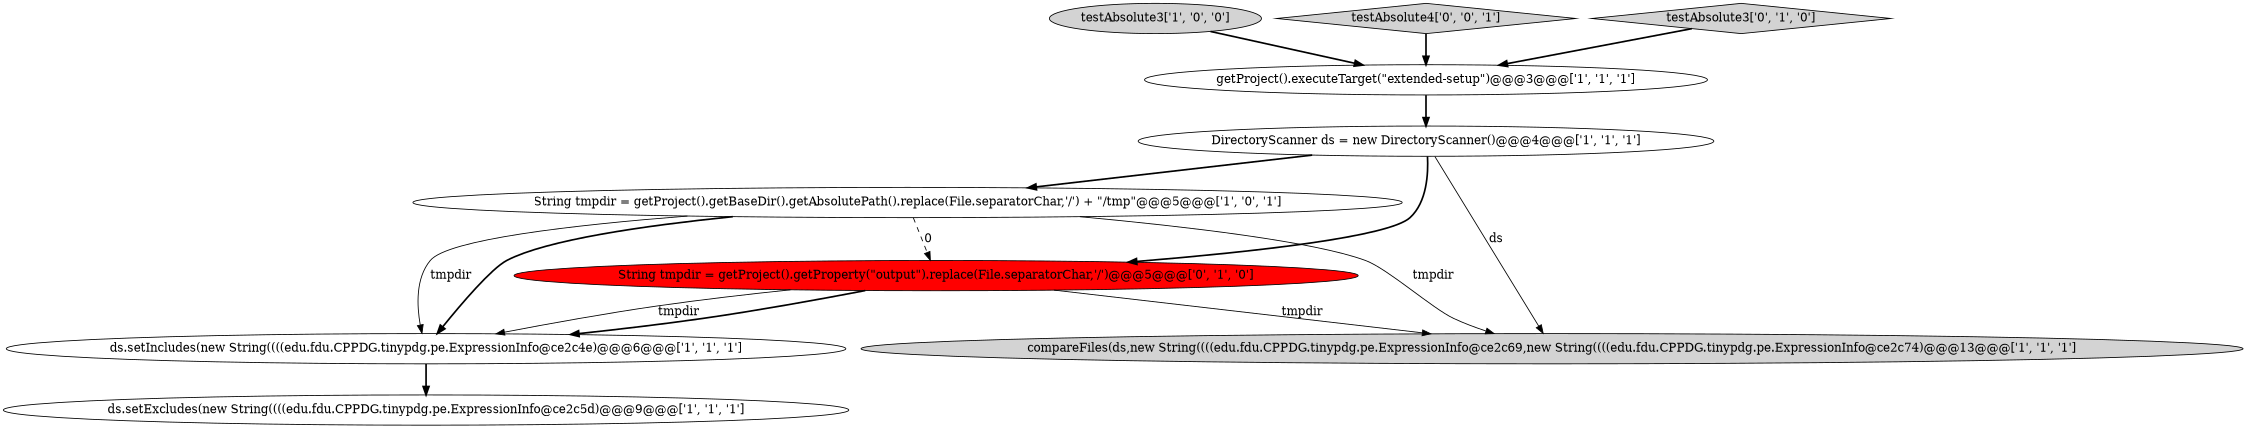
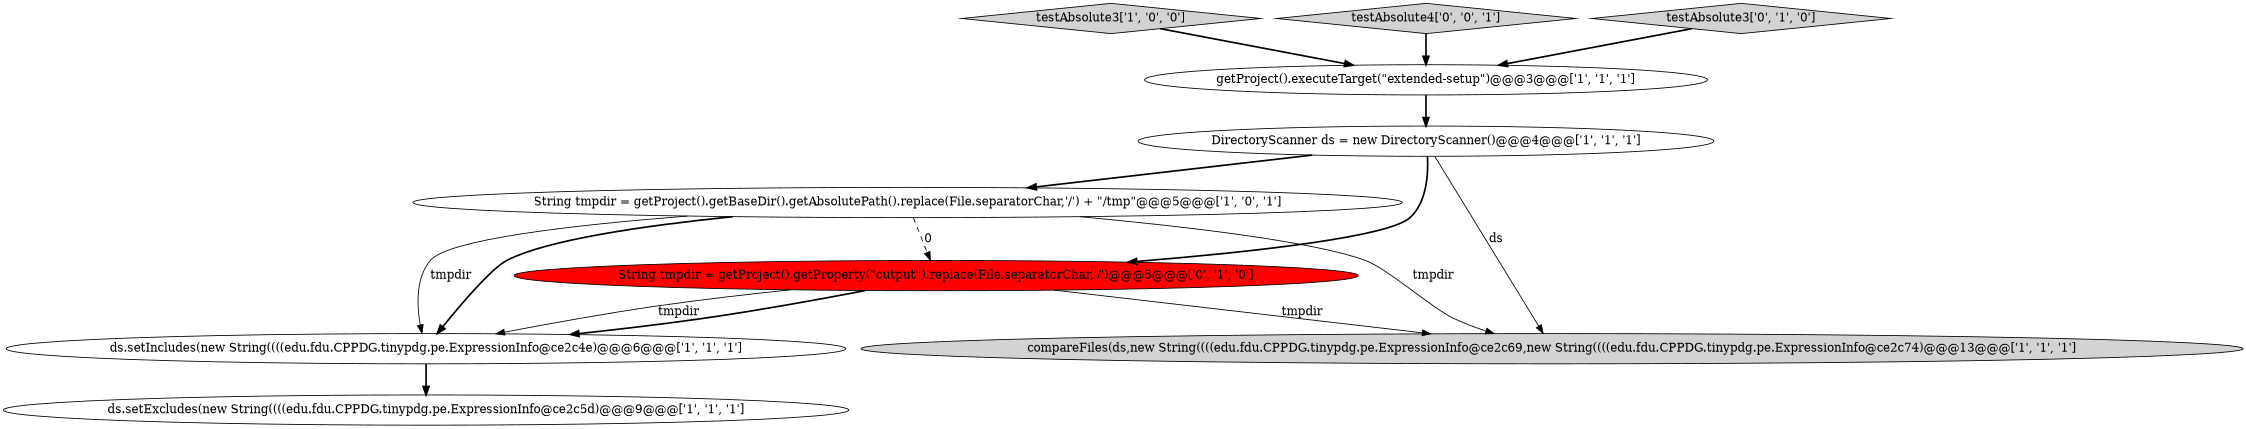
(1155, 18) -> (1111, 18)
